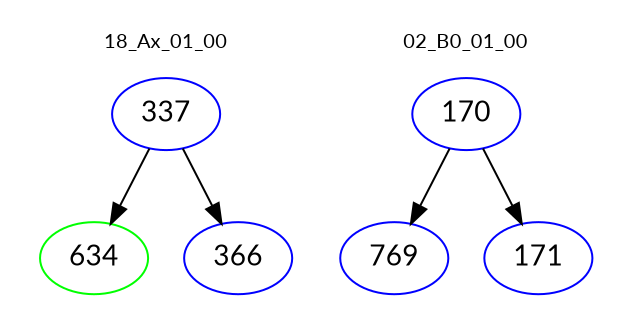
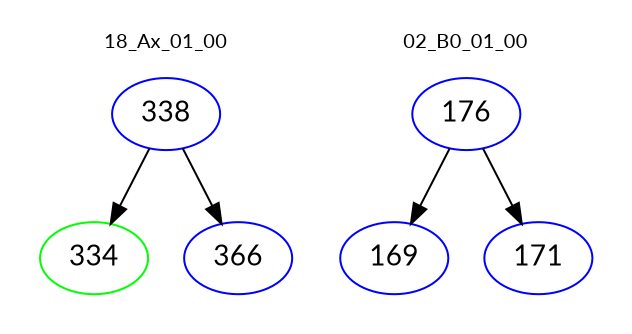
(166, 114) -> (166, 114)
(466, 114) -> (466, 114)
(94, 258) -> (94, 258)
(394, 258) -> (394, 258)
